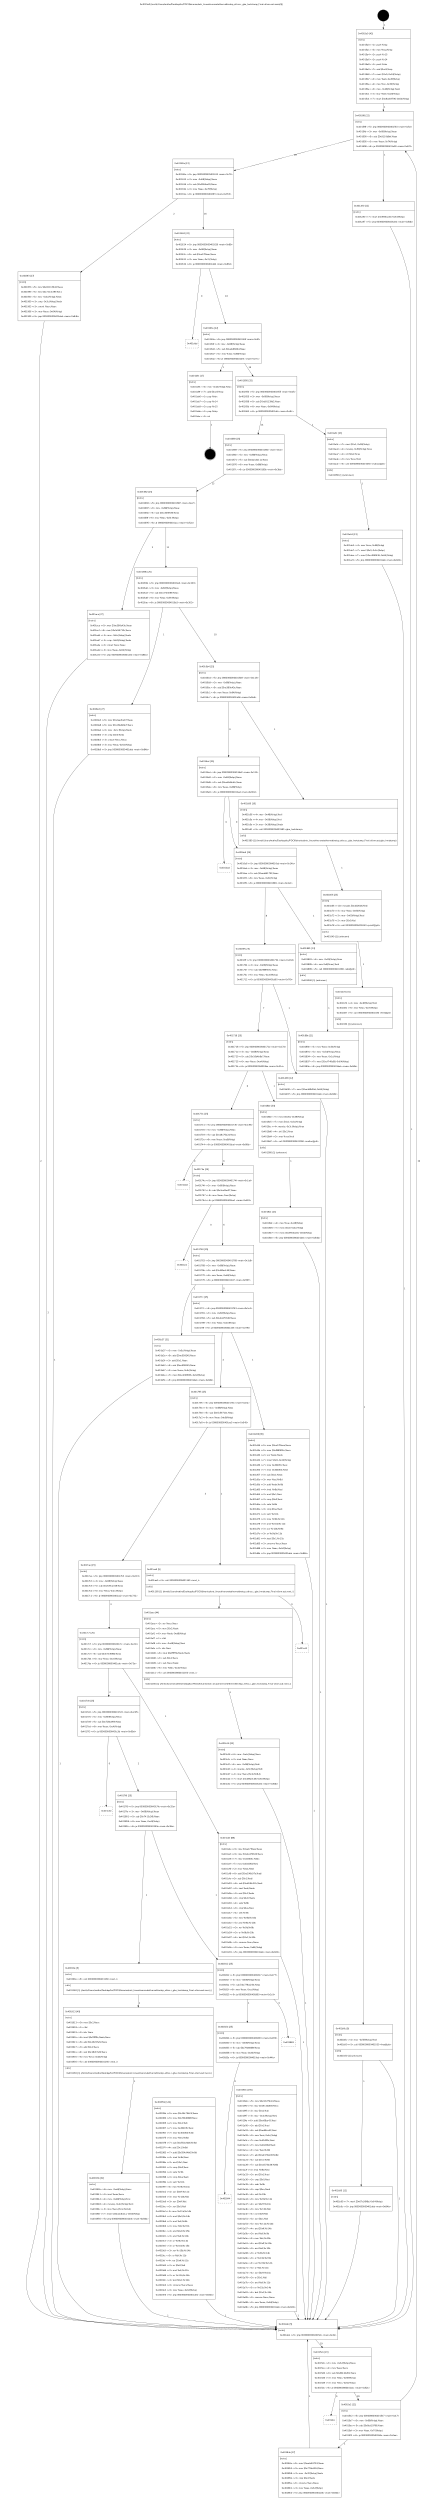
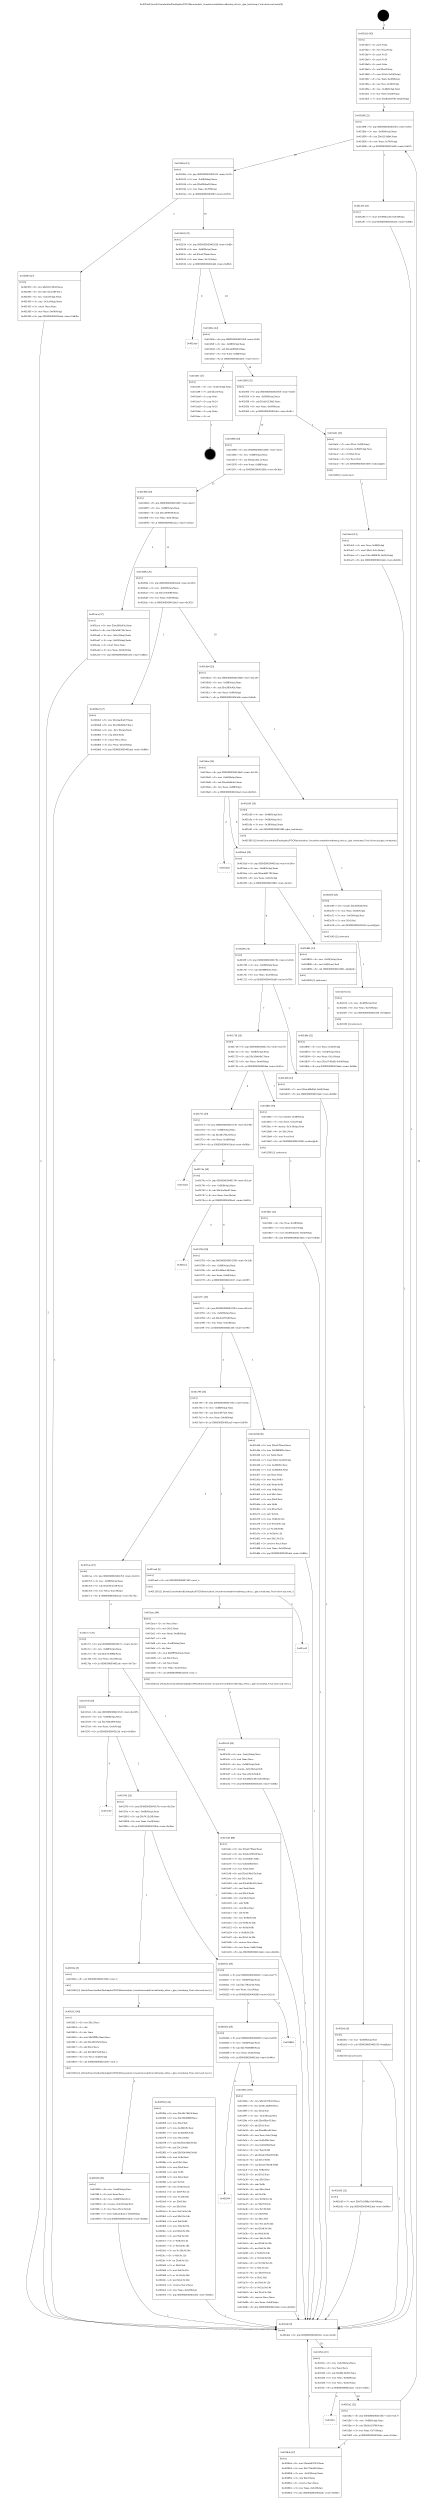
(184, 1360) -> none
none -> (251, 2073)
